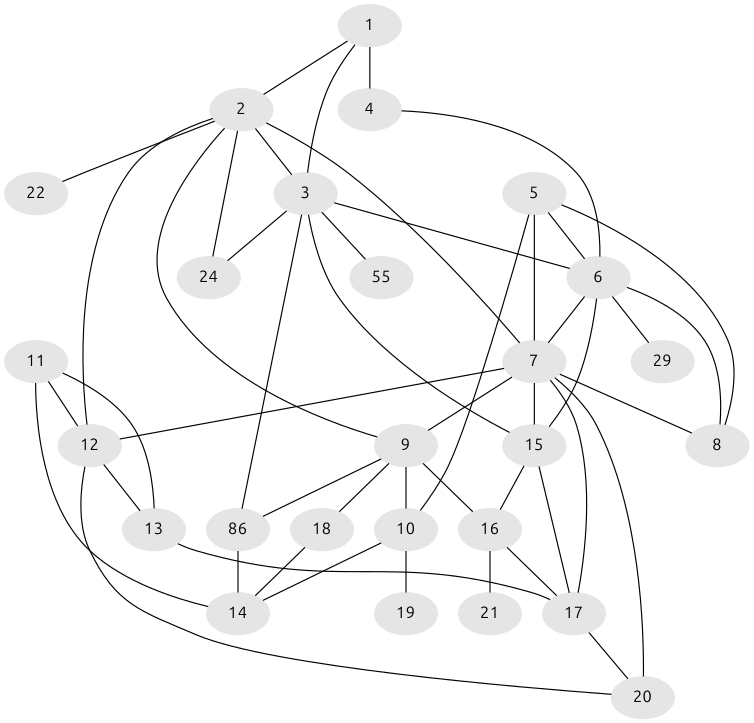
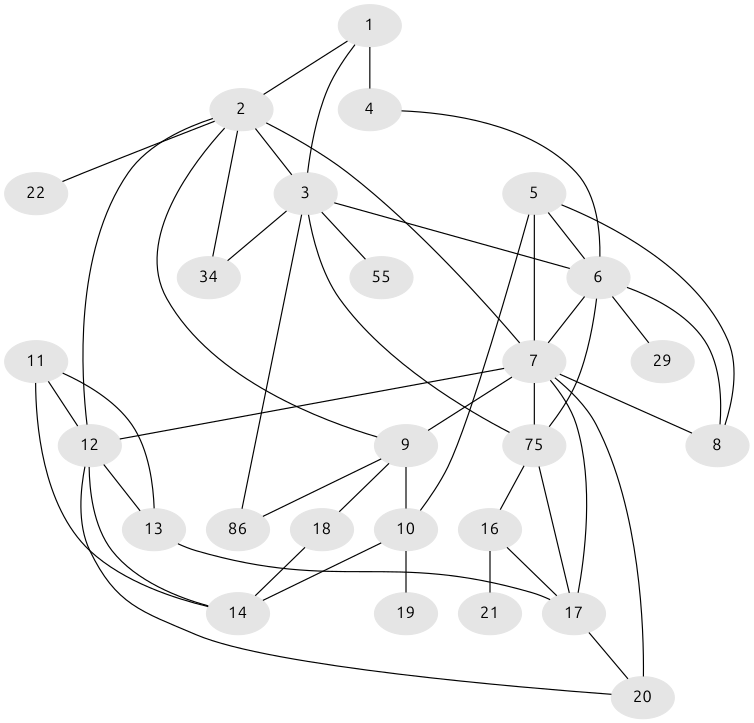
(209, 278) -> (209, 278)
(534, 446) -> (534, 446)
(448, 488) -> none
(238, 572) -> (120, 560)
